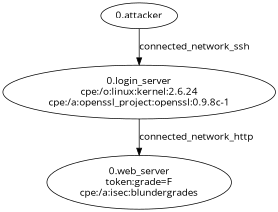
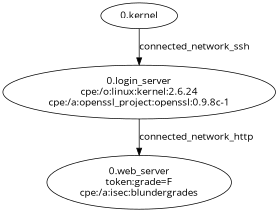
(139, 16) -> (139, 16)
